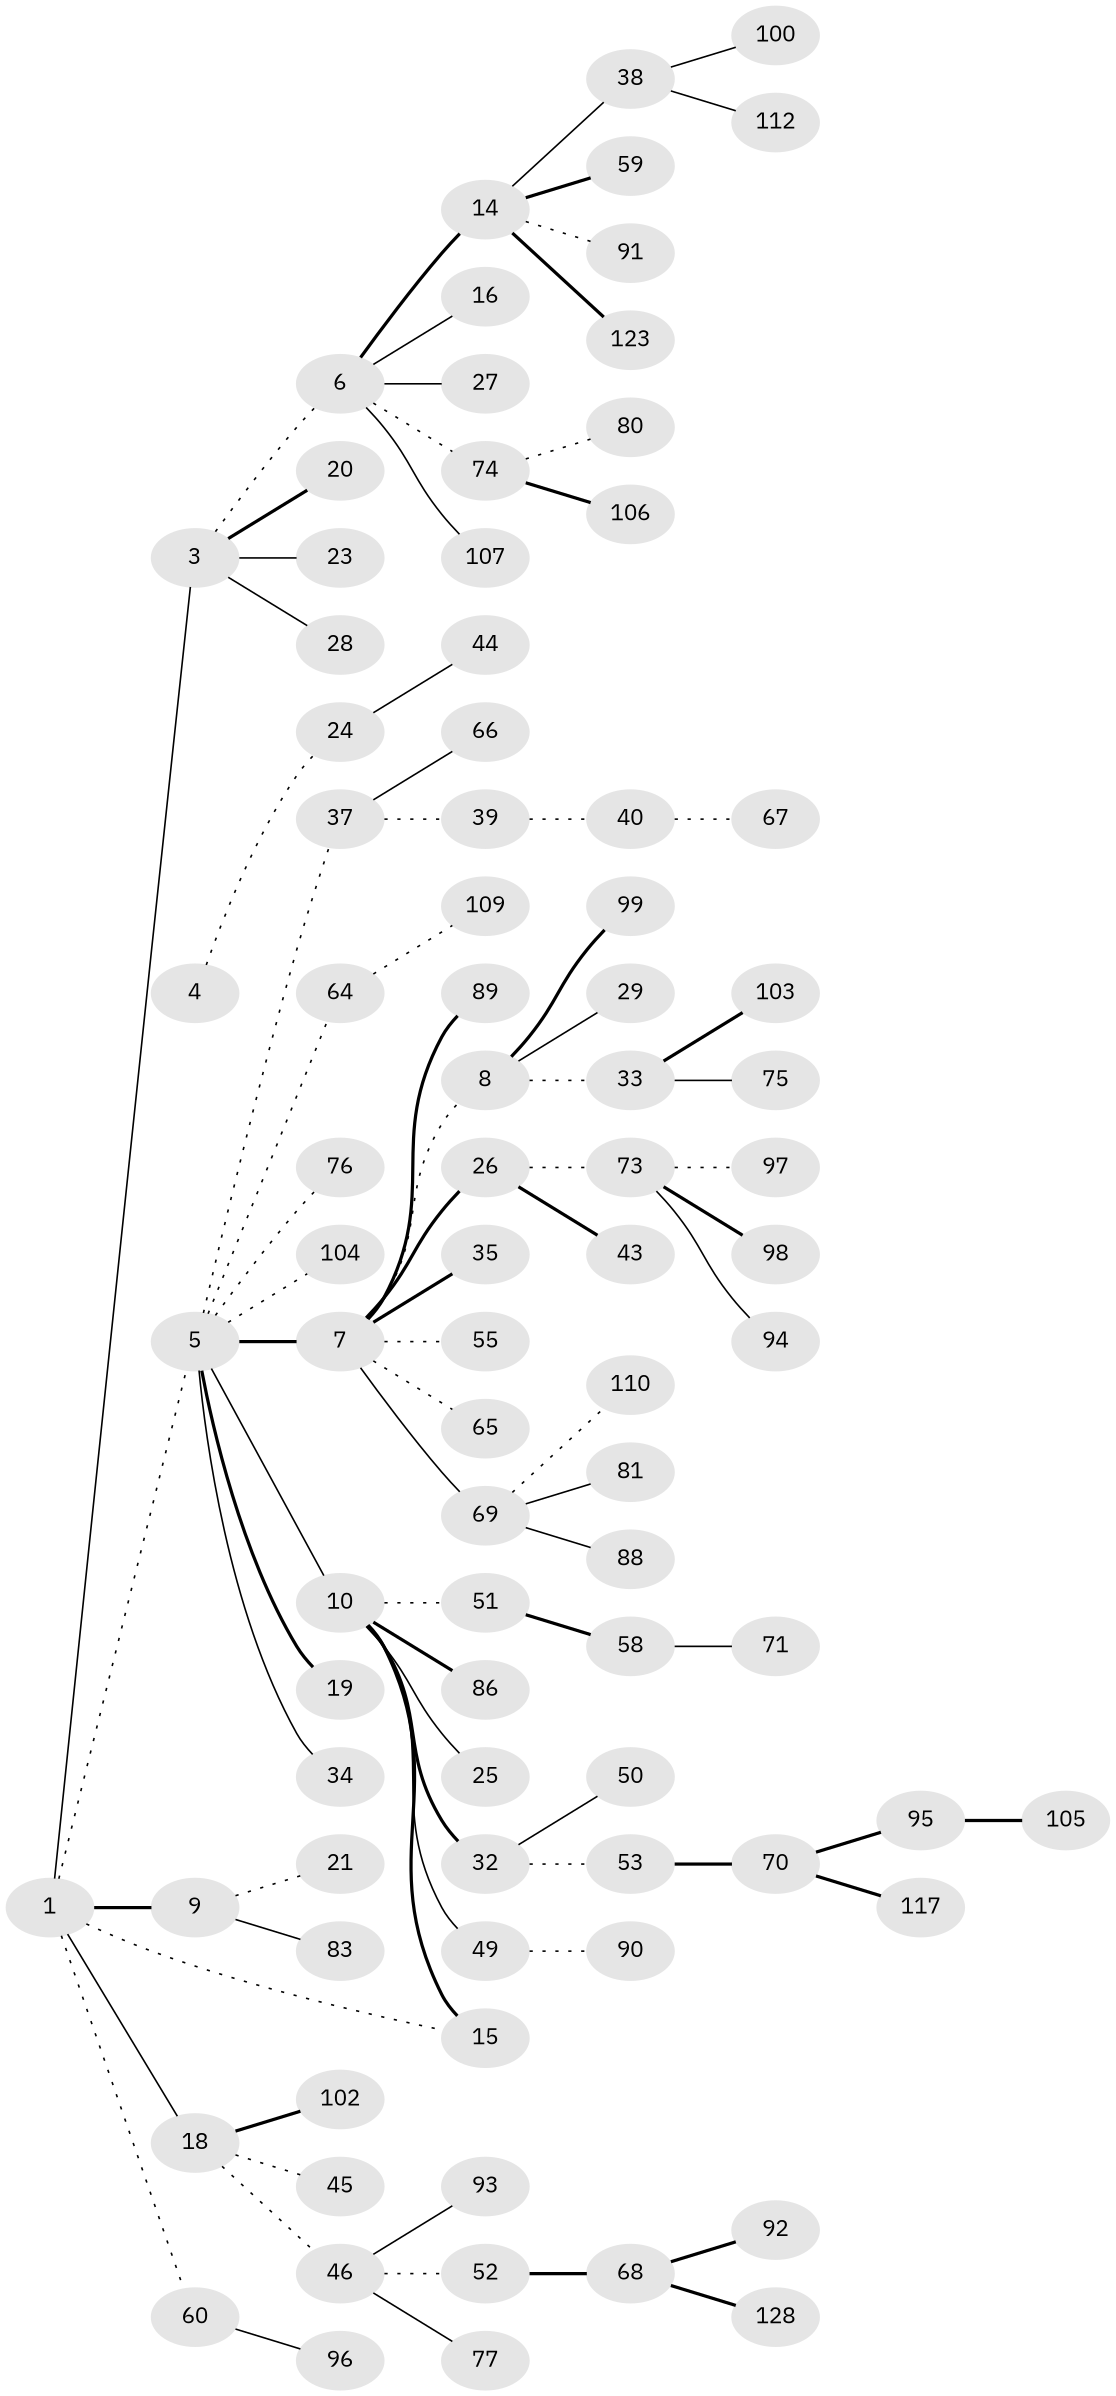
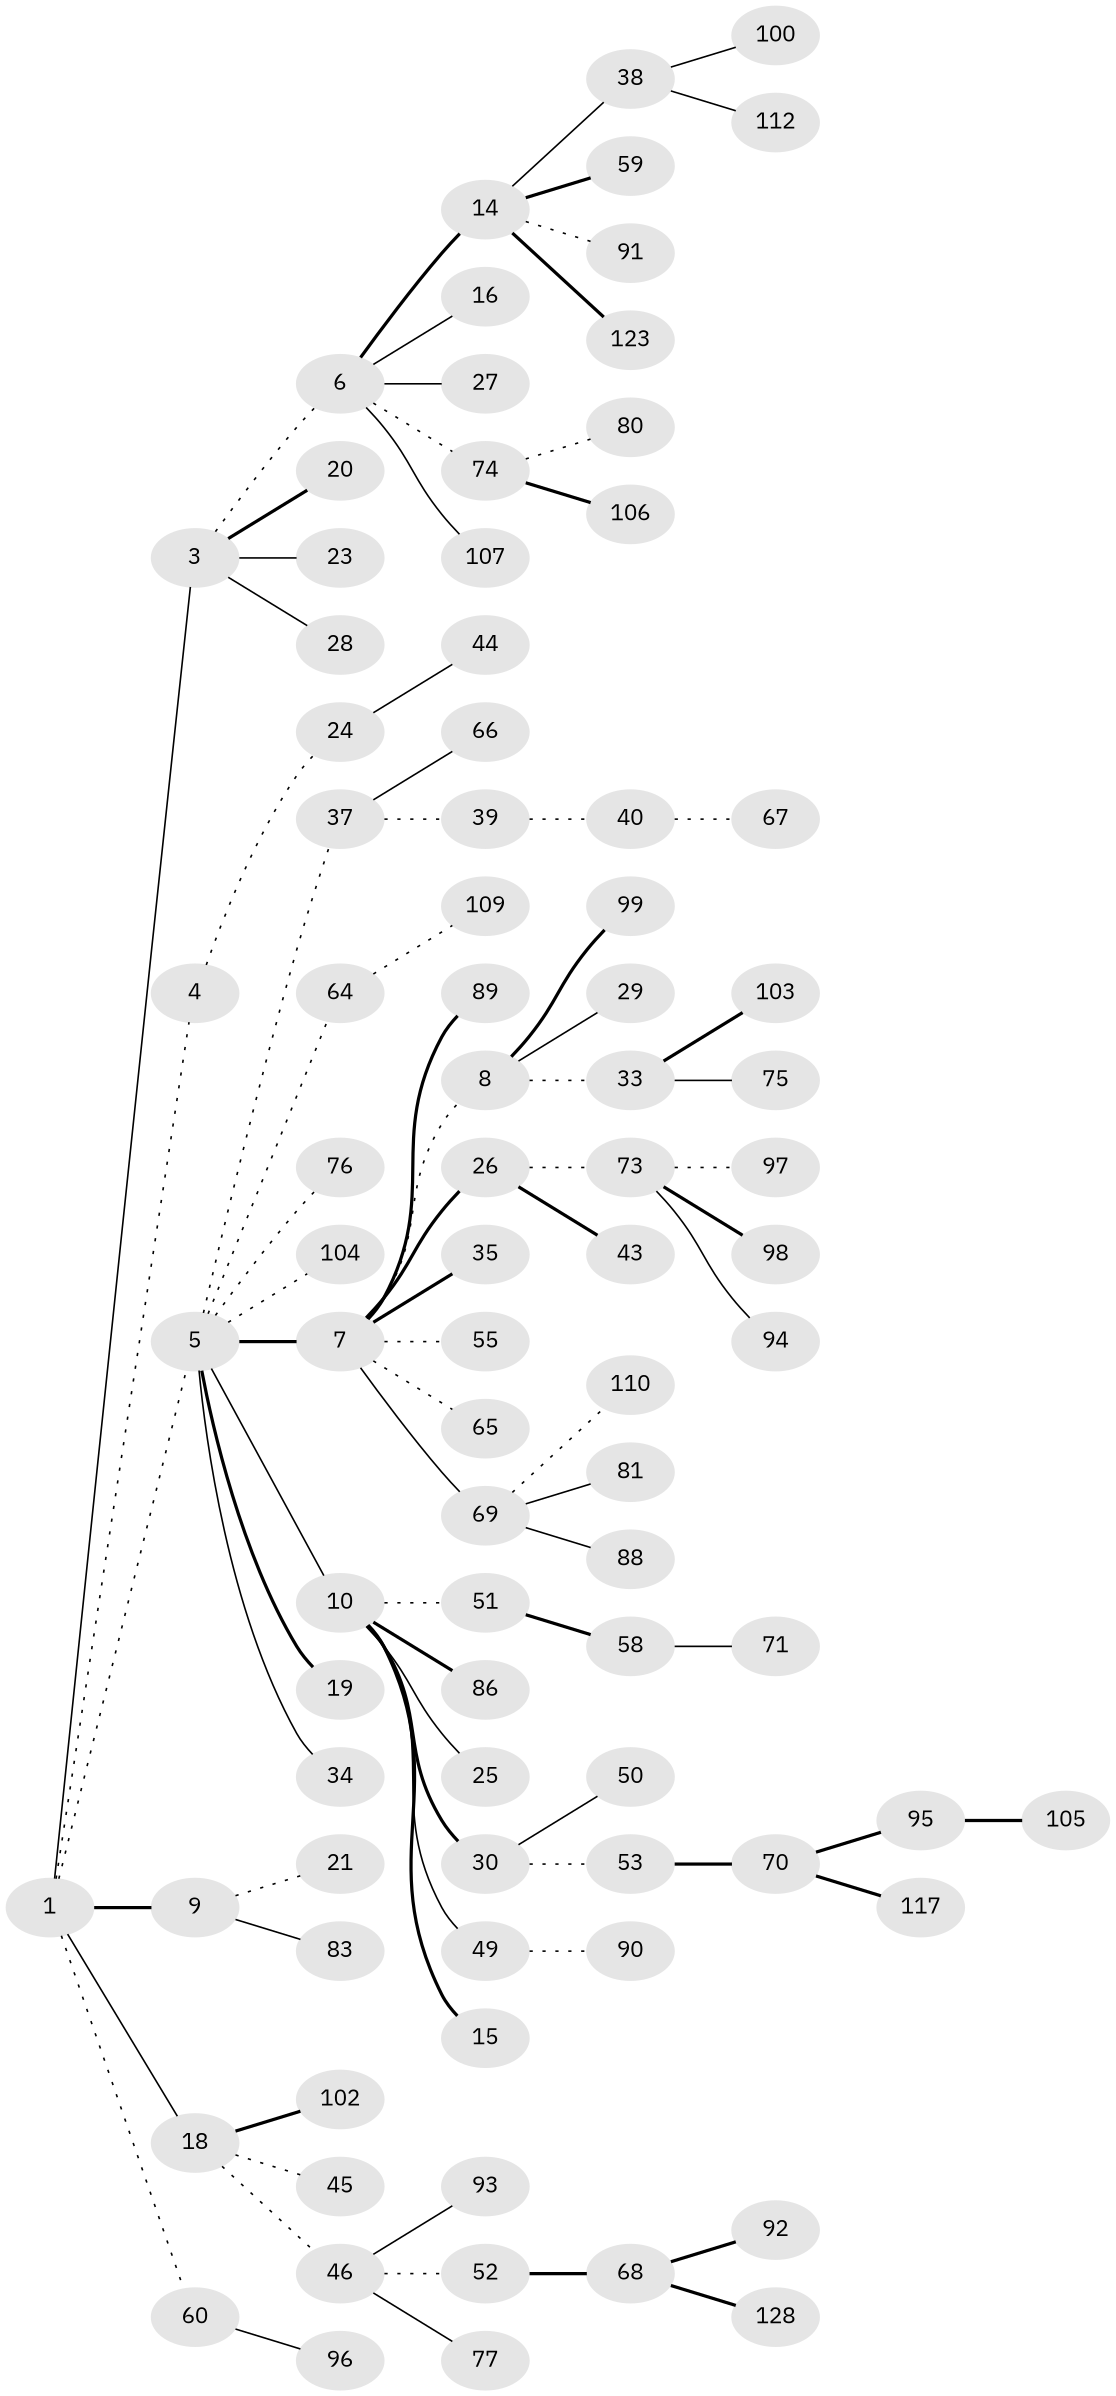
(485, 1864) -> (485, 1864)
(262, 1986) -> (123, 1450)
